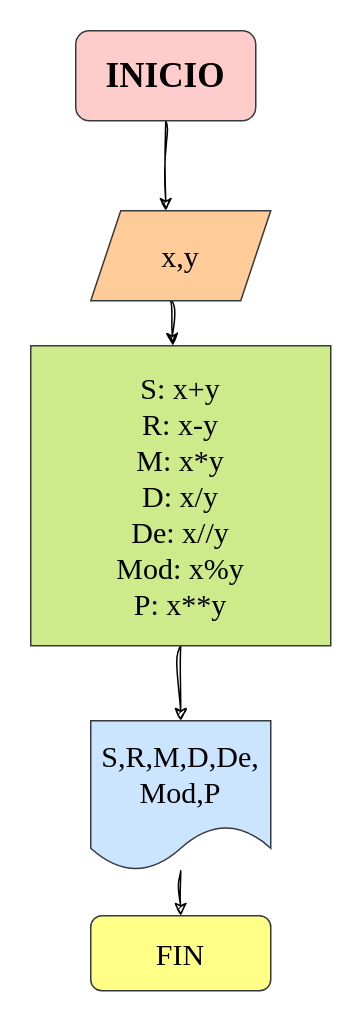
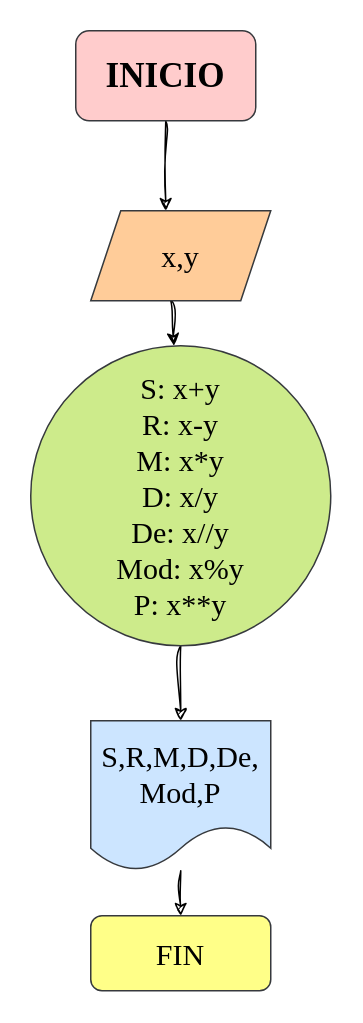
(181, 496) -> (181, 496)
